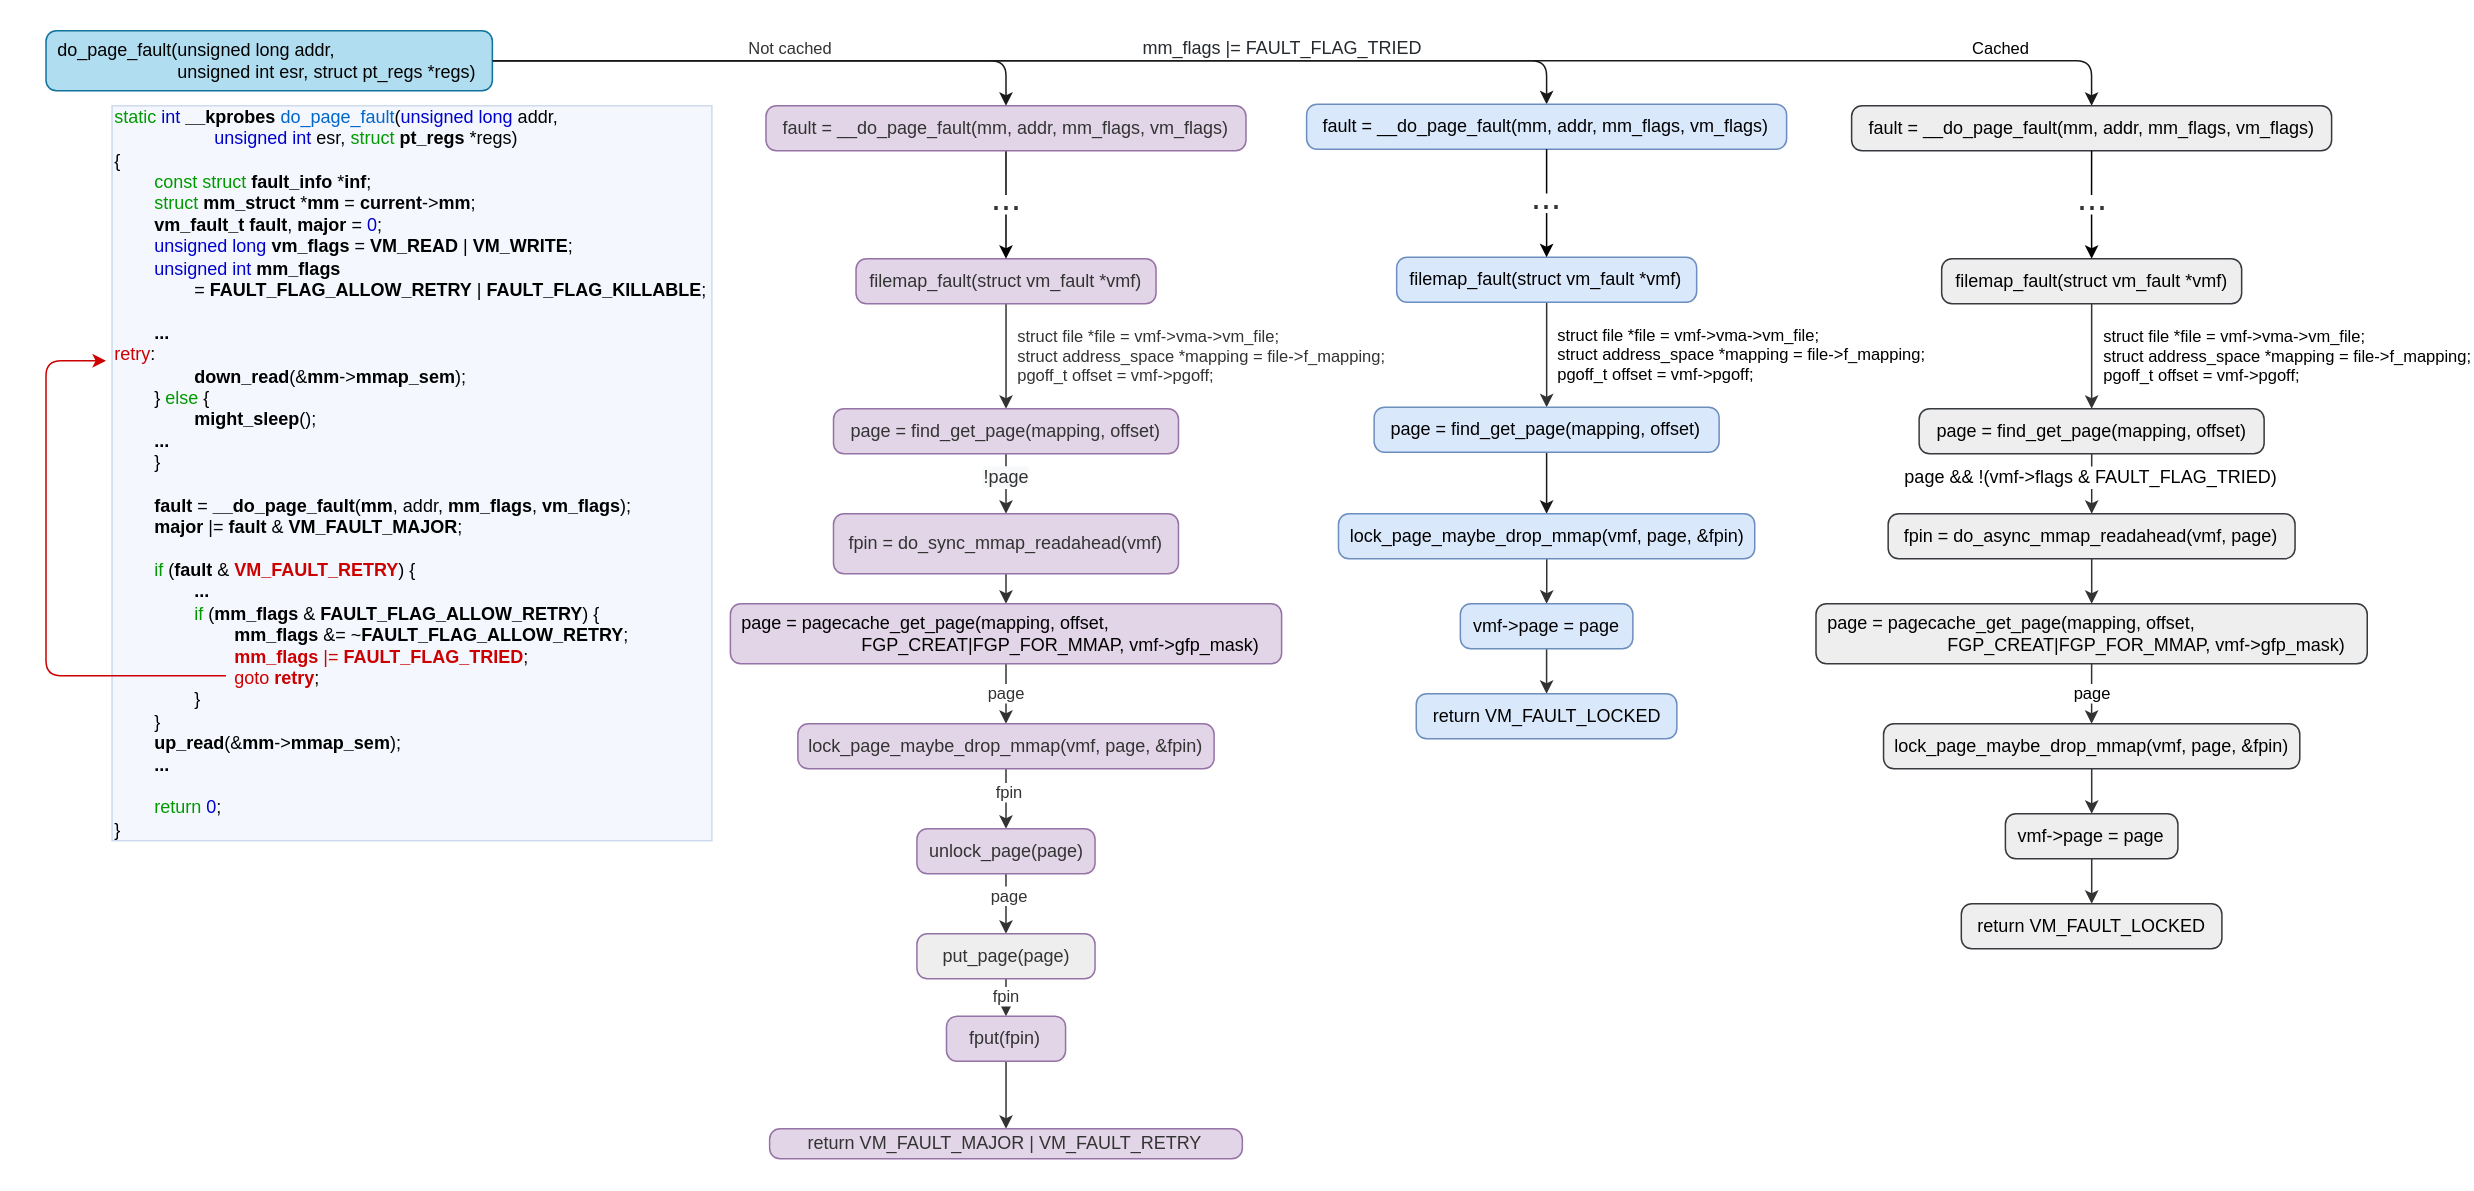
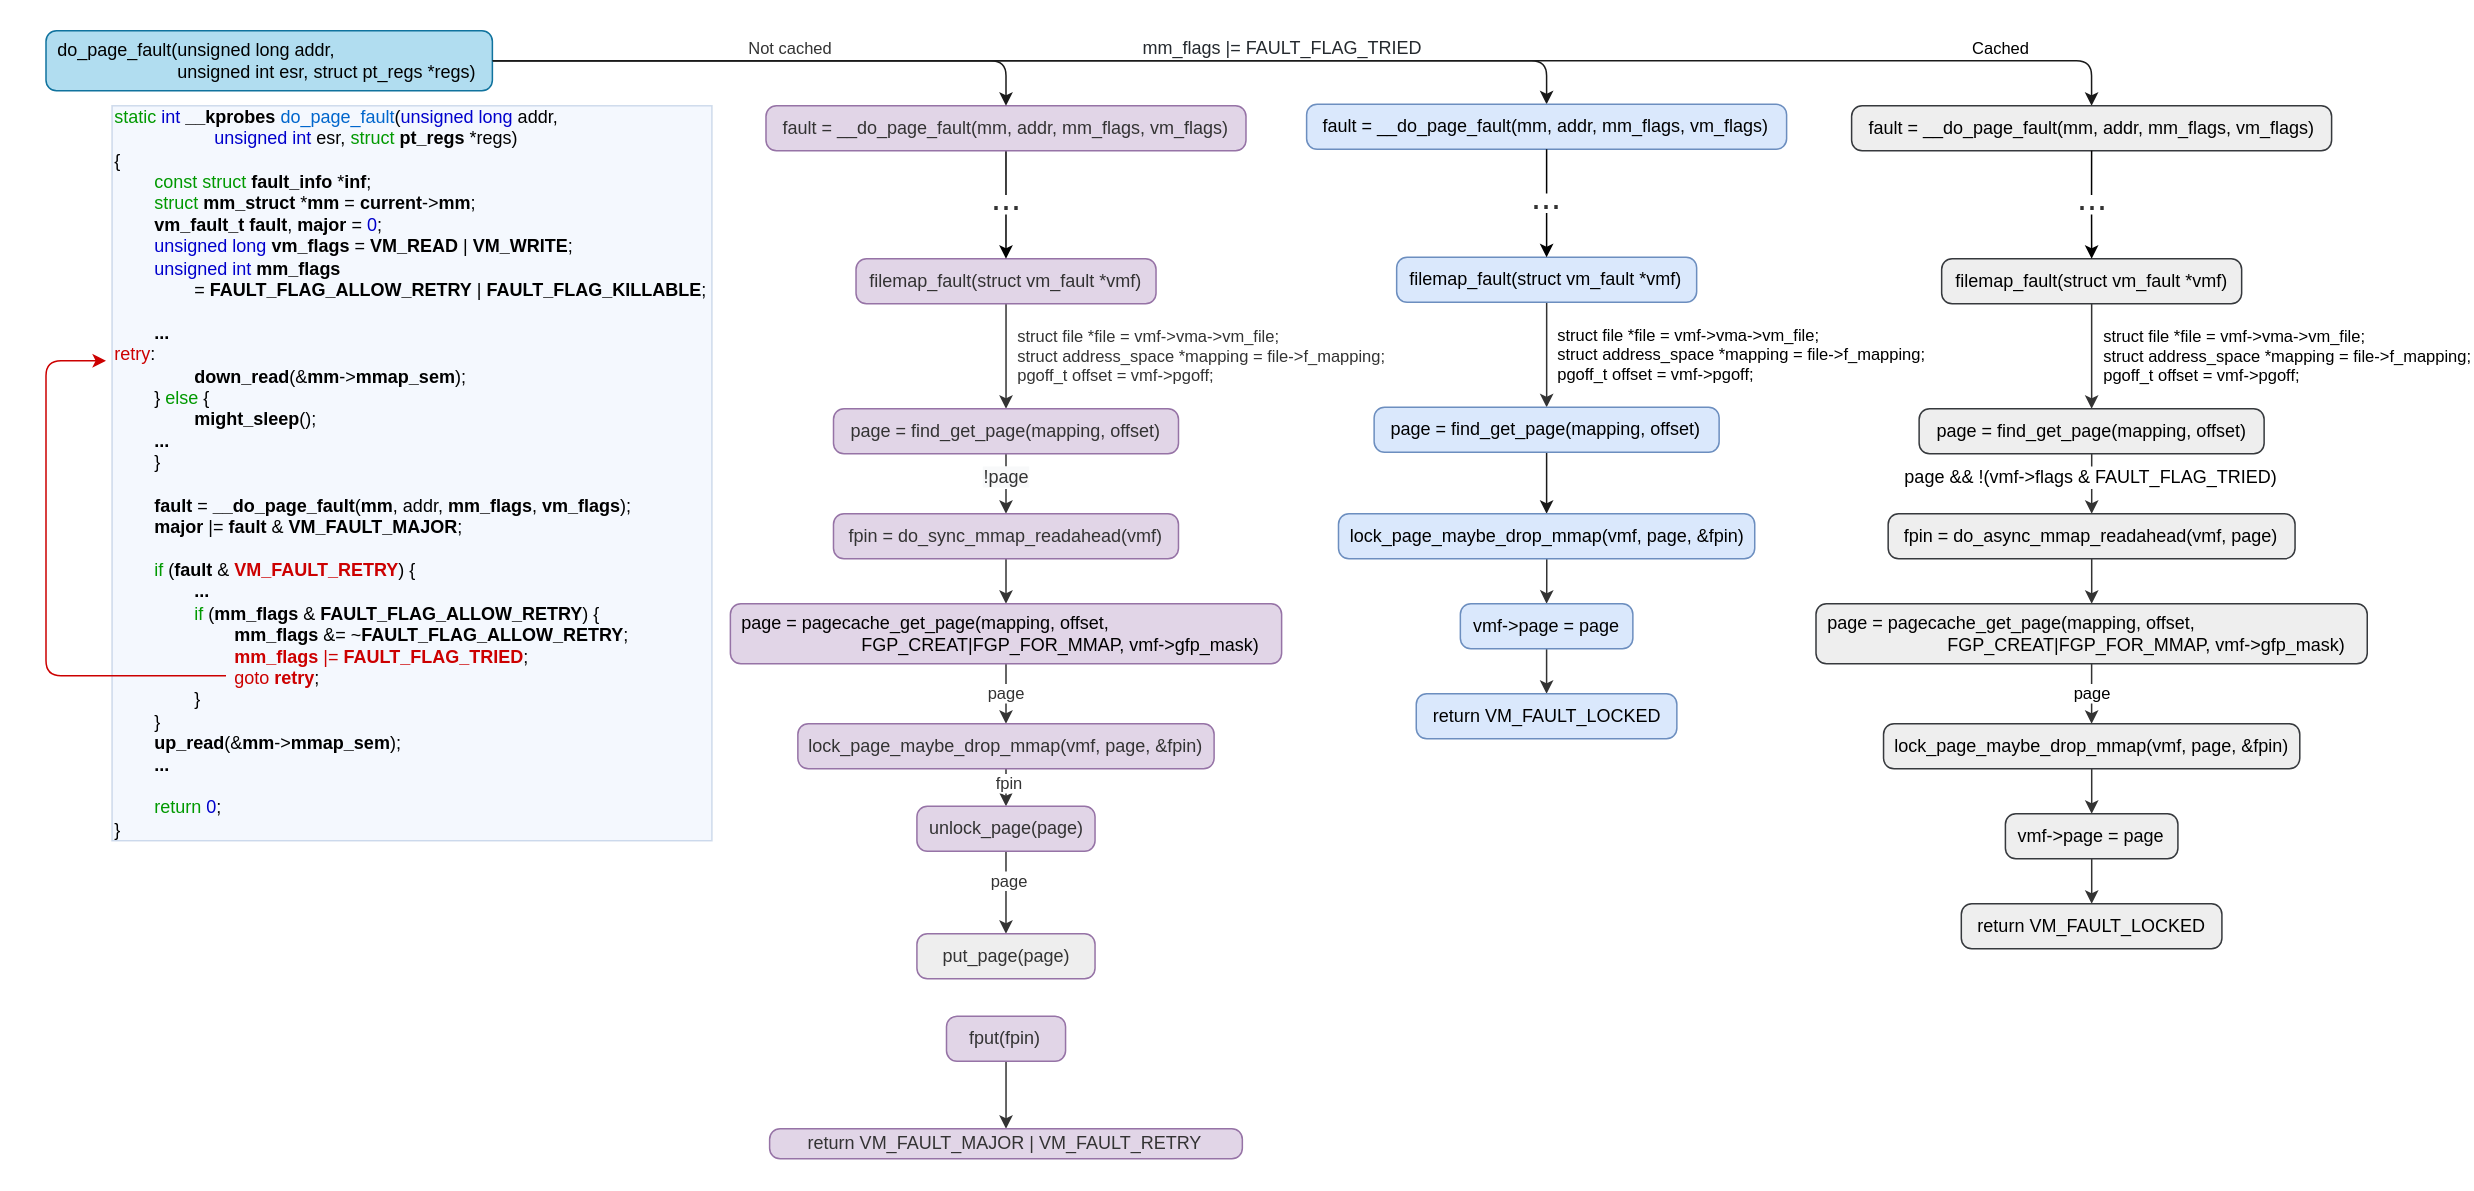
(1006, 544) -> (1006, 536)
(1006, 851) -> (1006, 829)
(1006, 999) -> none
